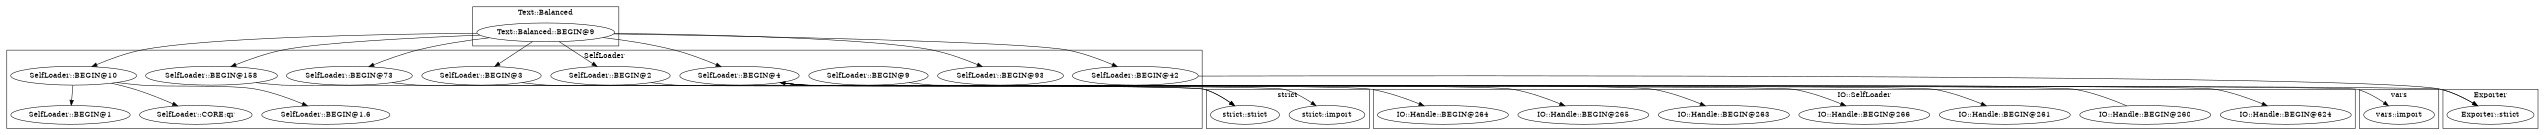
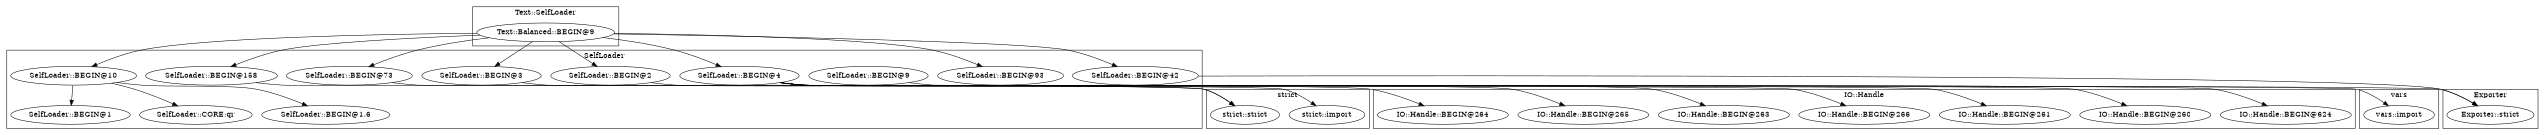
(546, 13) -> (546, 13)
(1457, 86) -> (1452, 86)
(1864, 95) -> (1864, 95)
